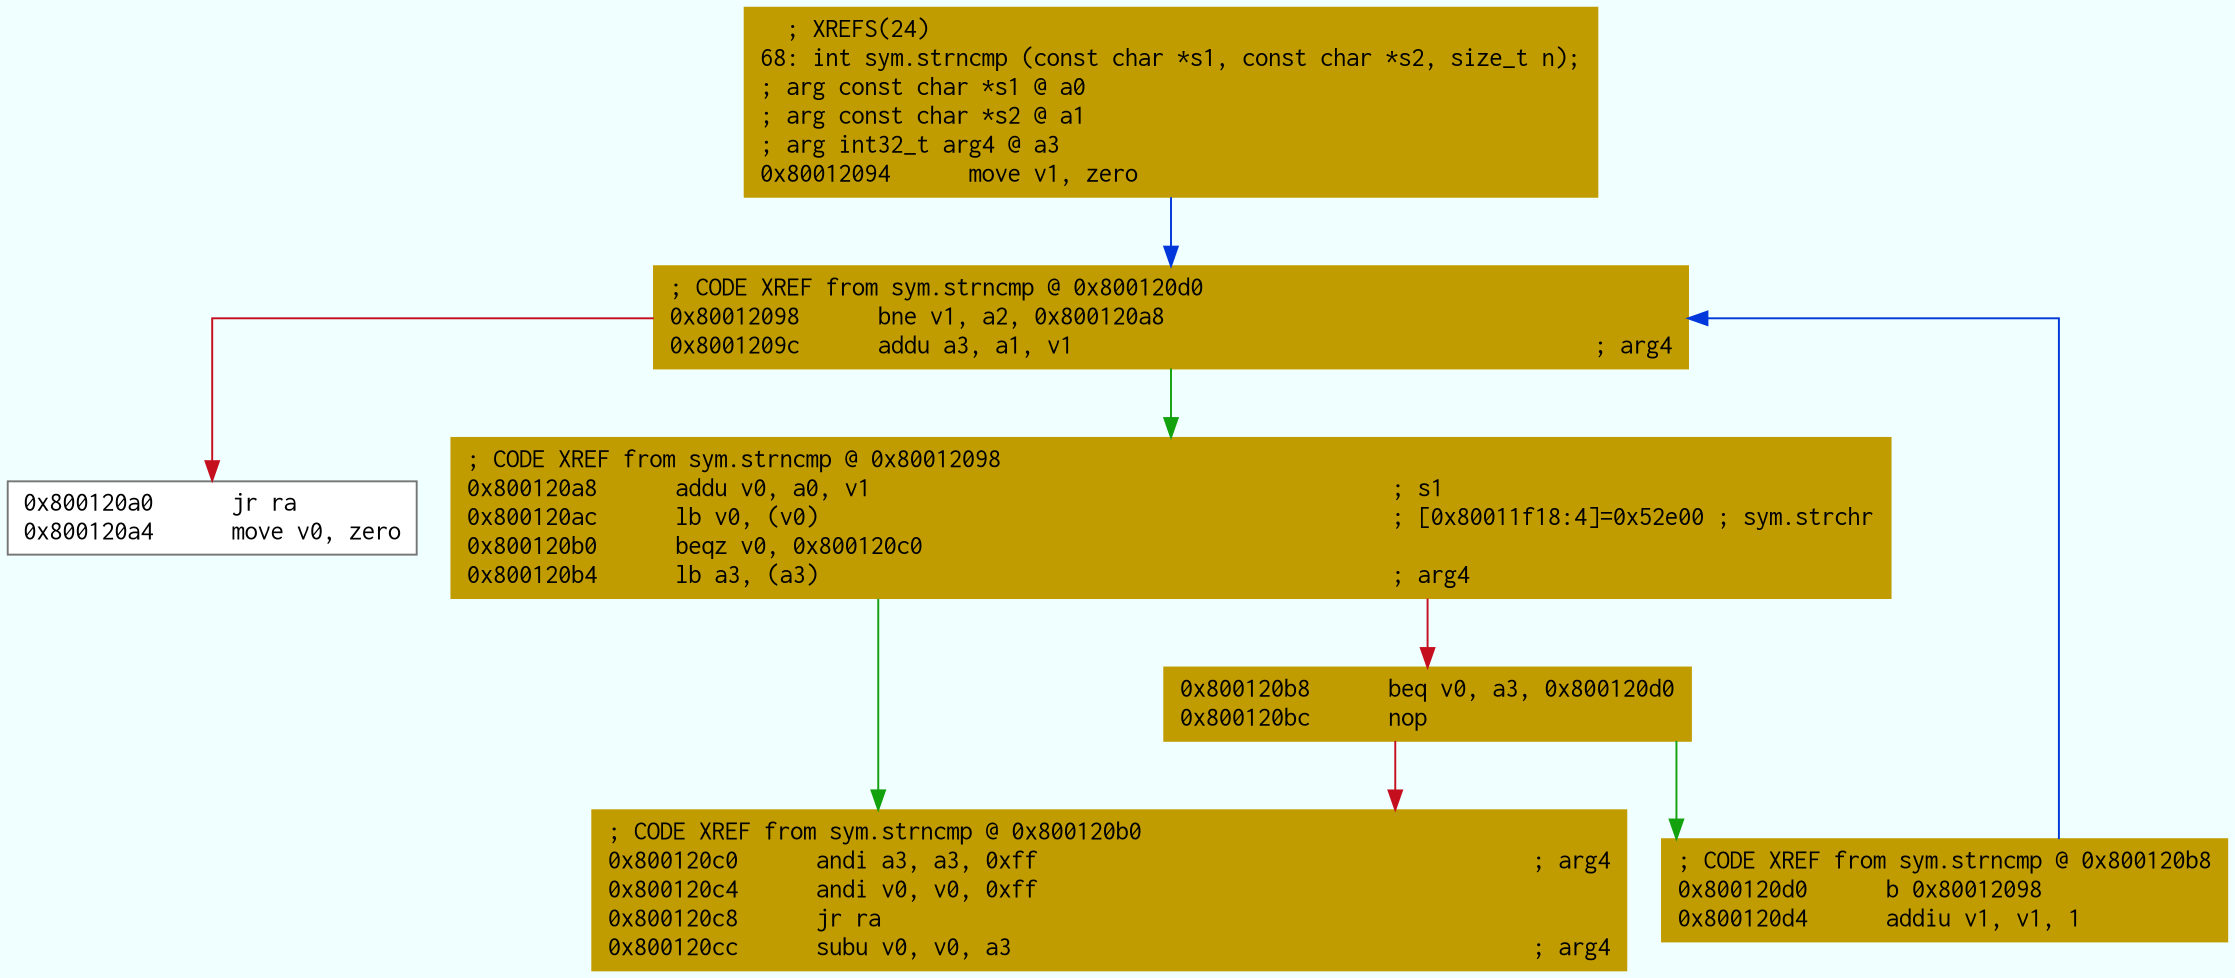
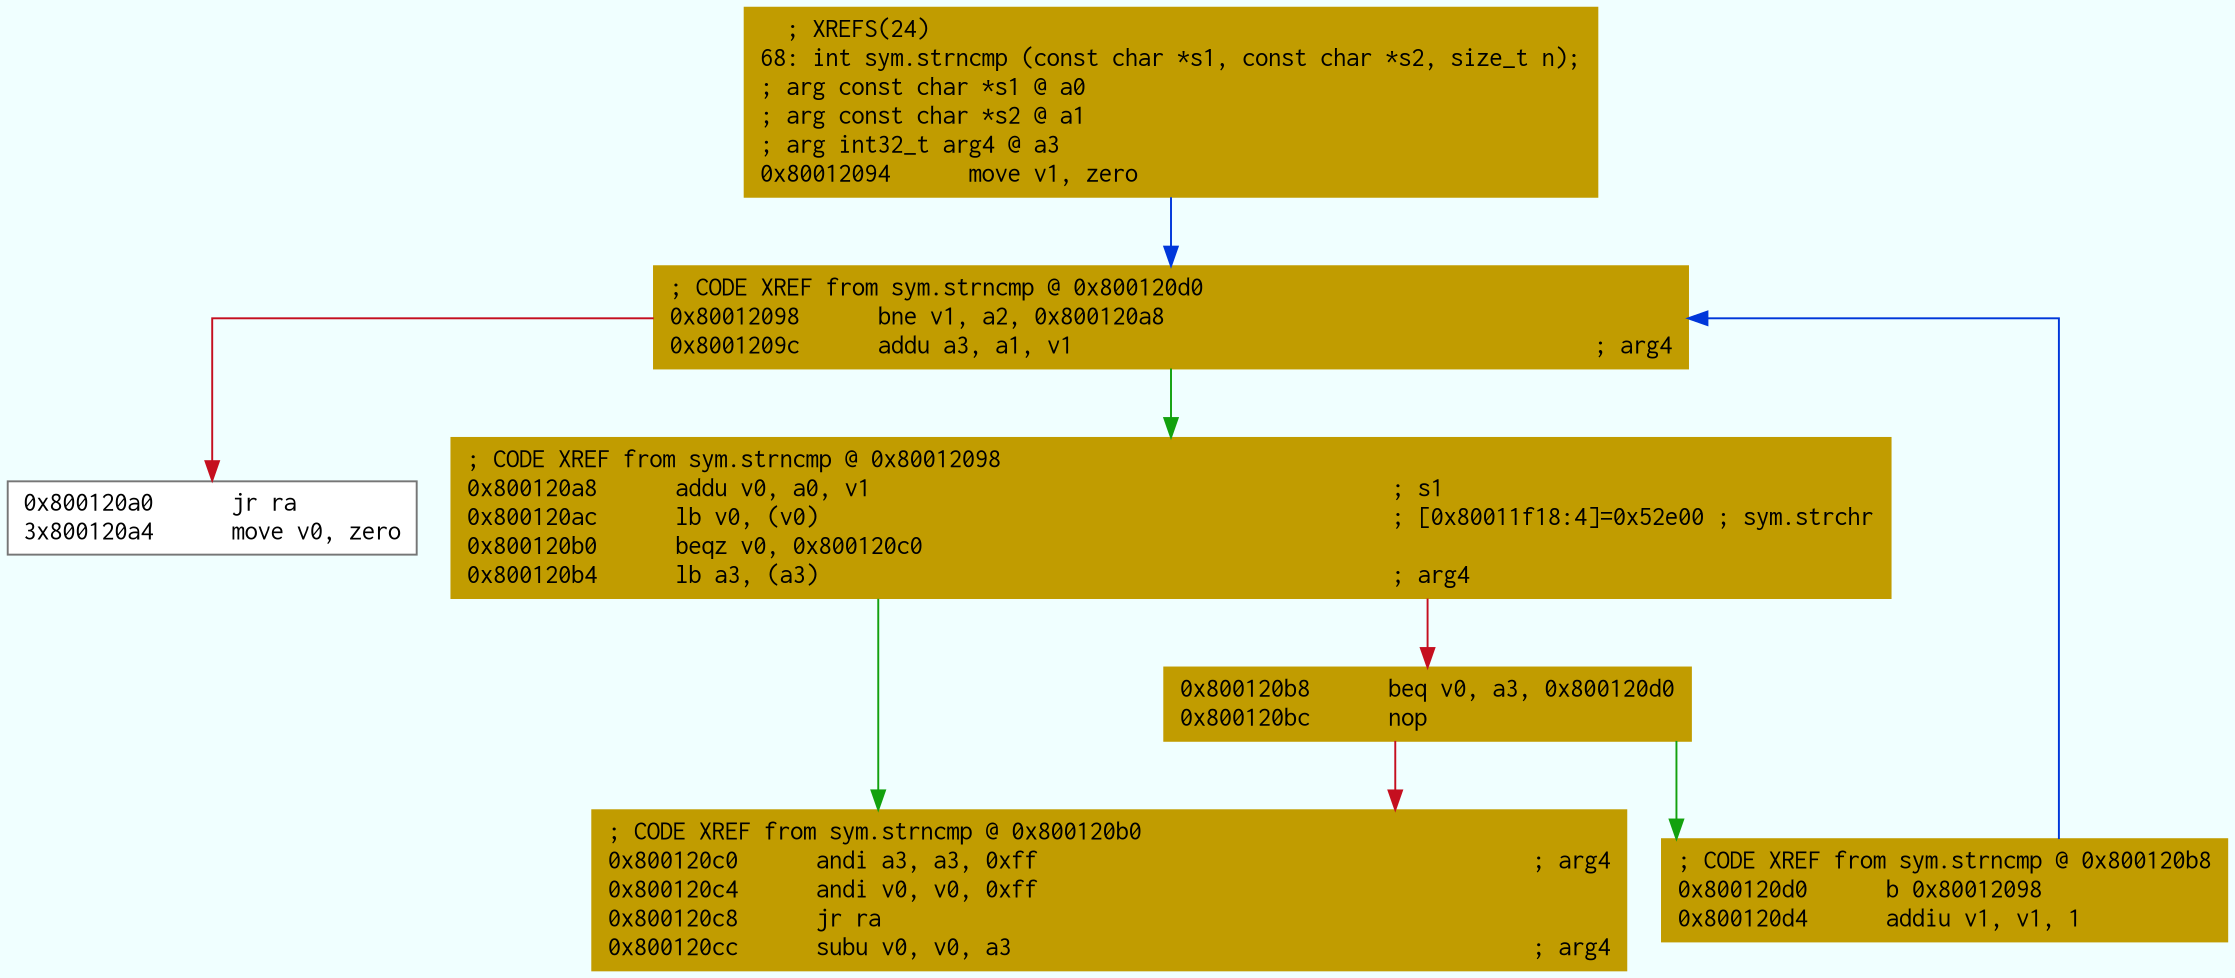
(212, 518) -> (212, 518)
